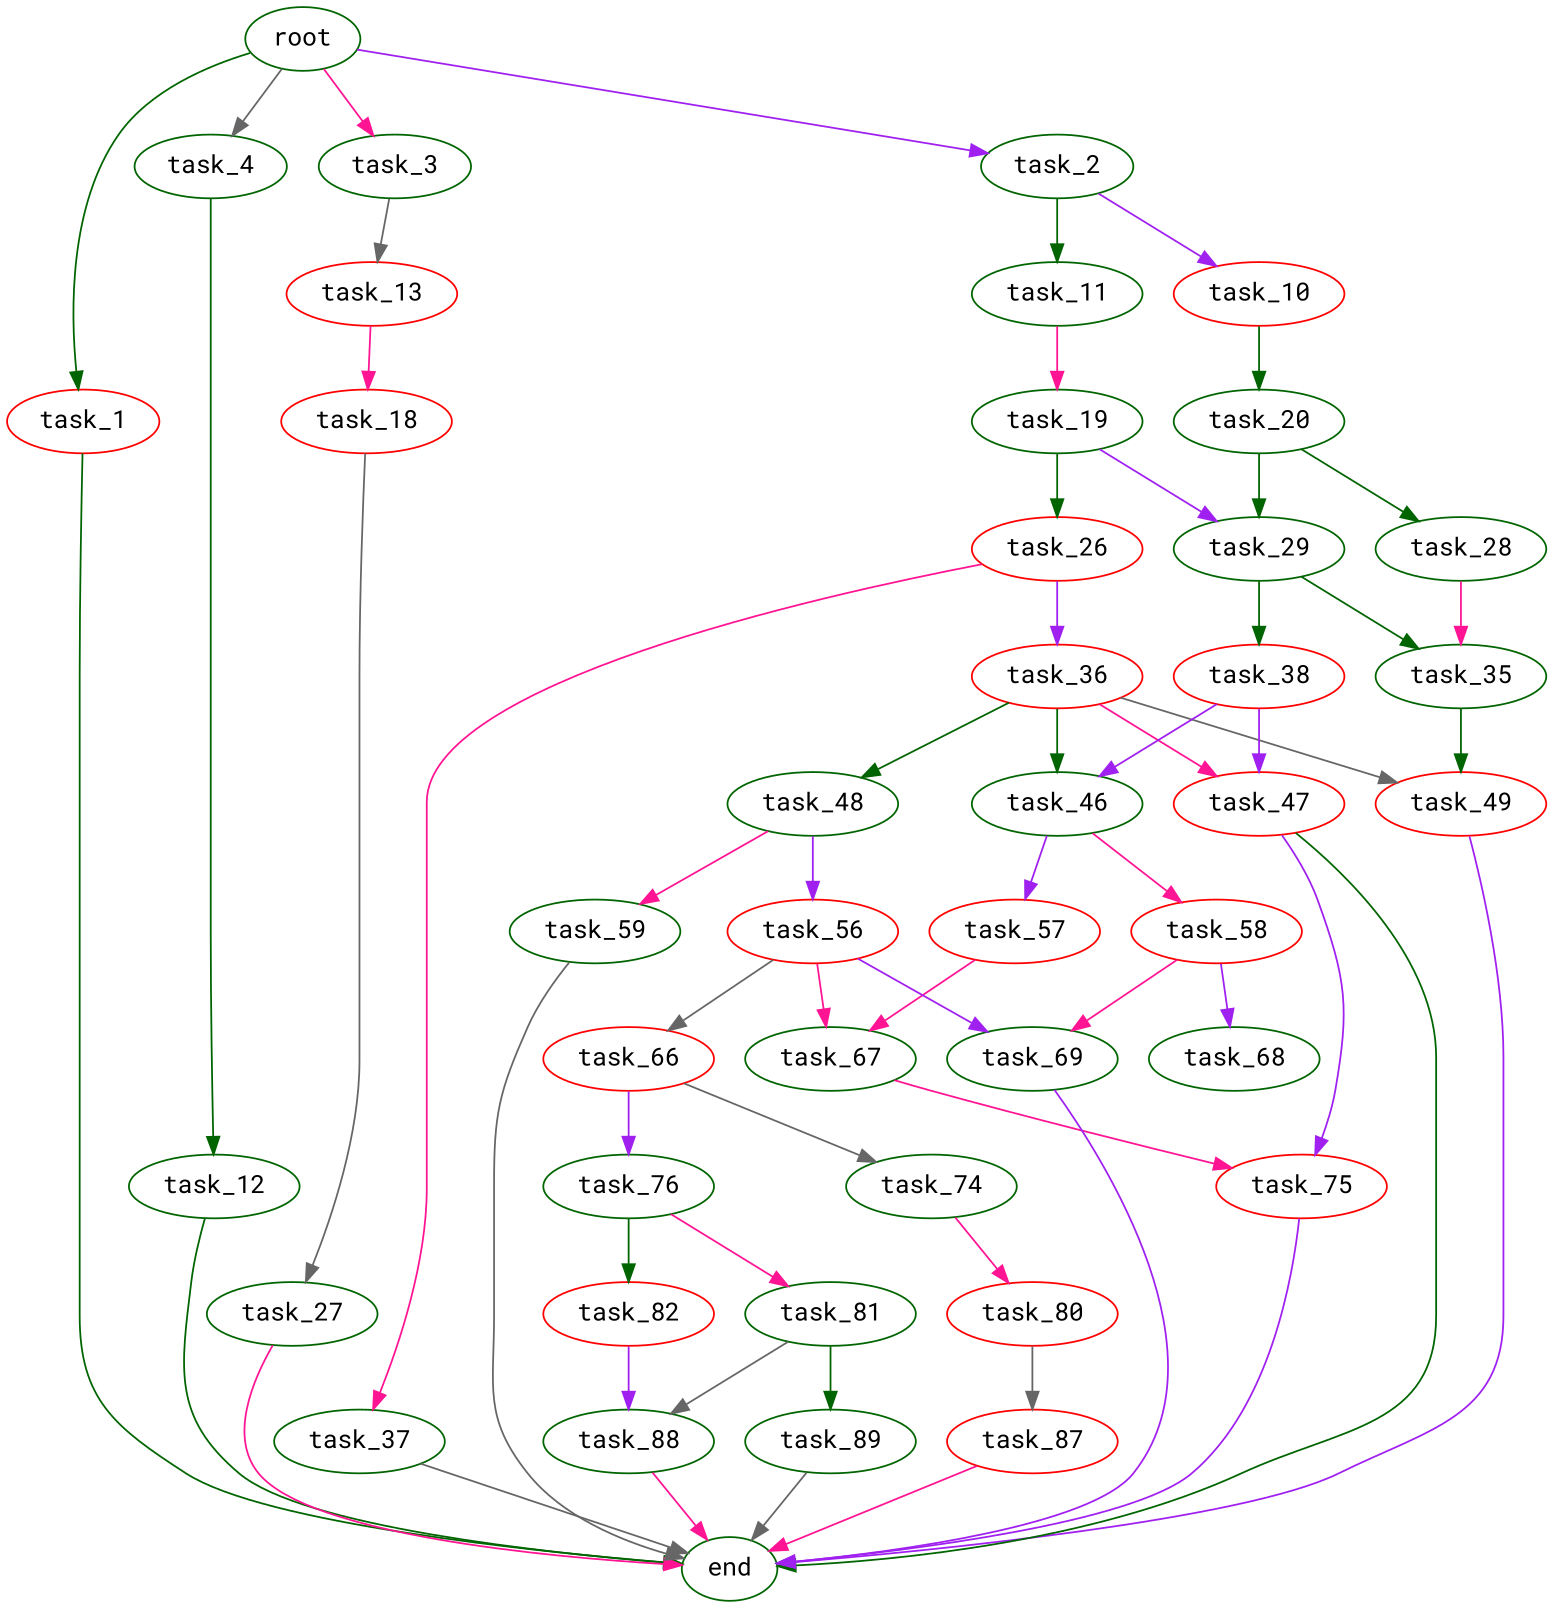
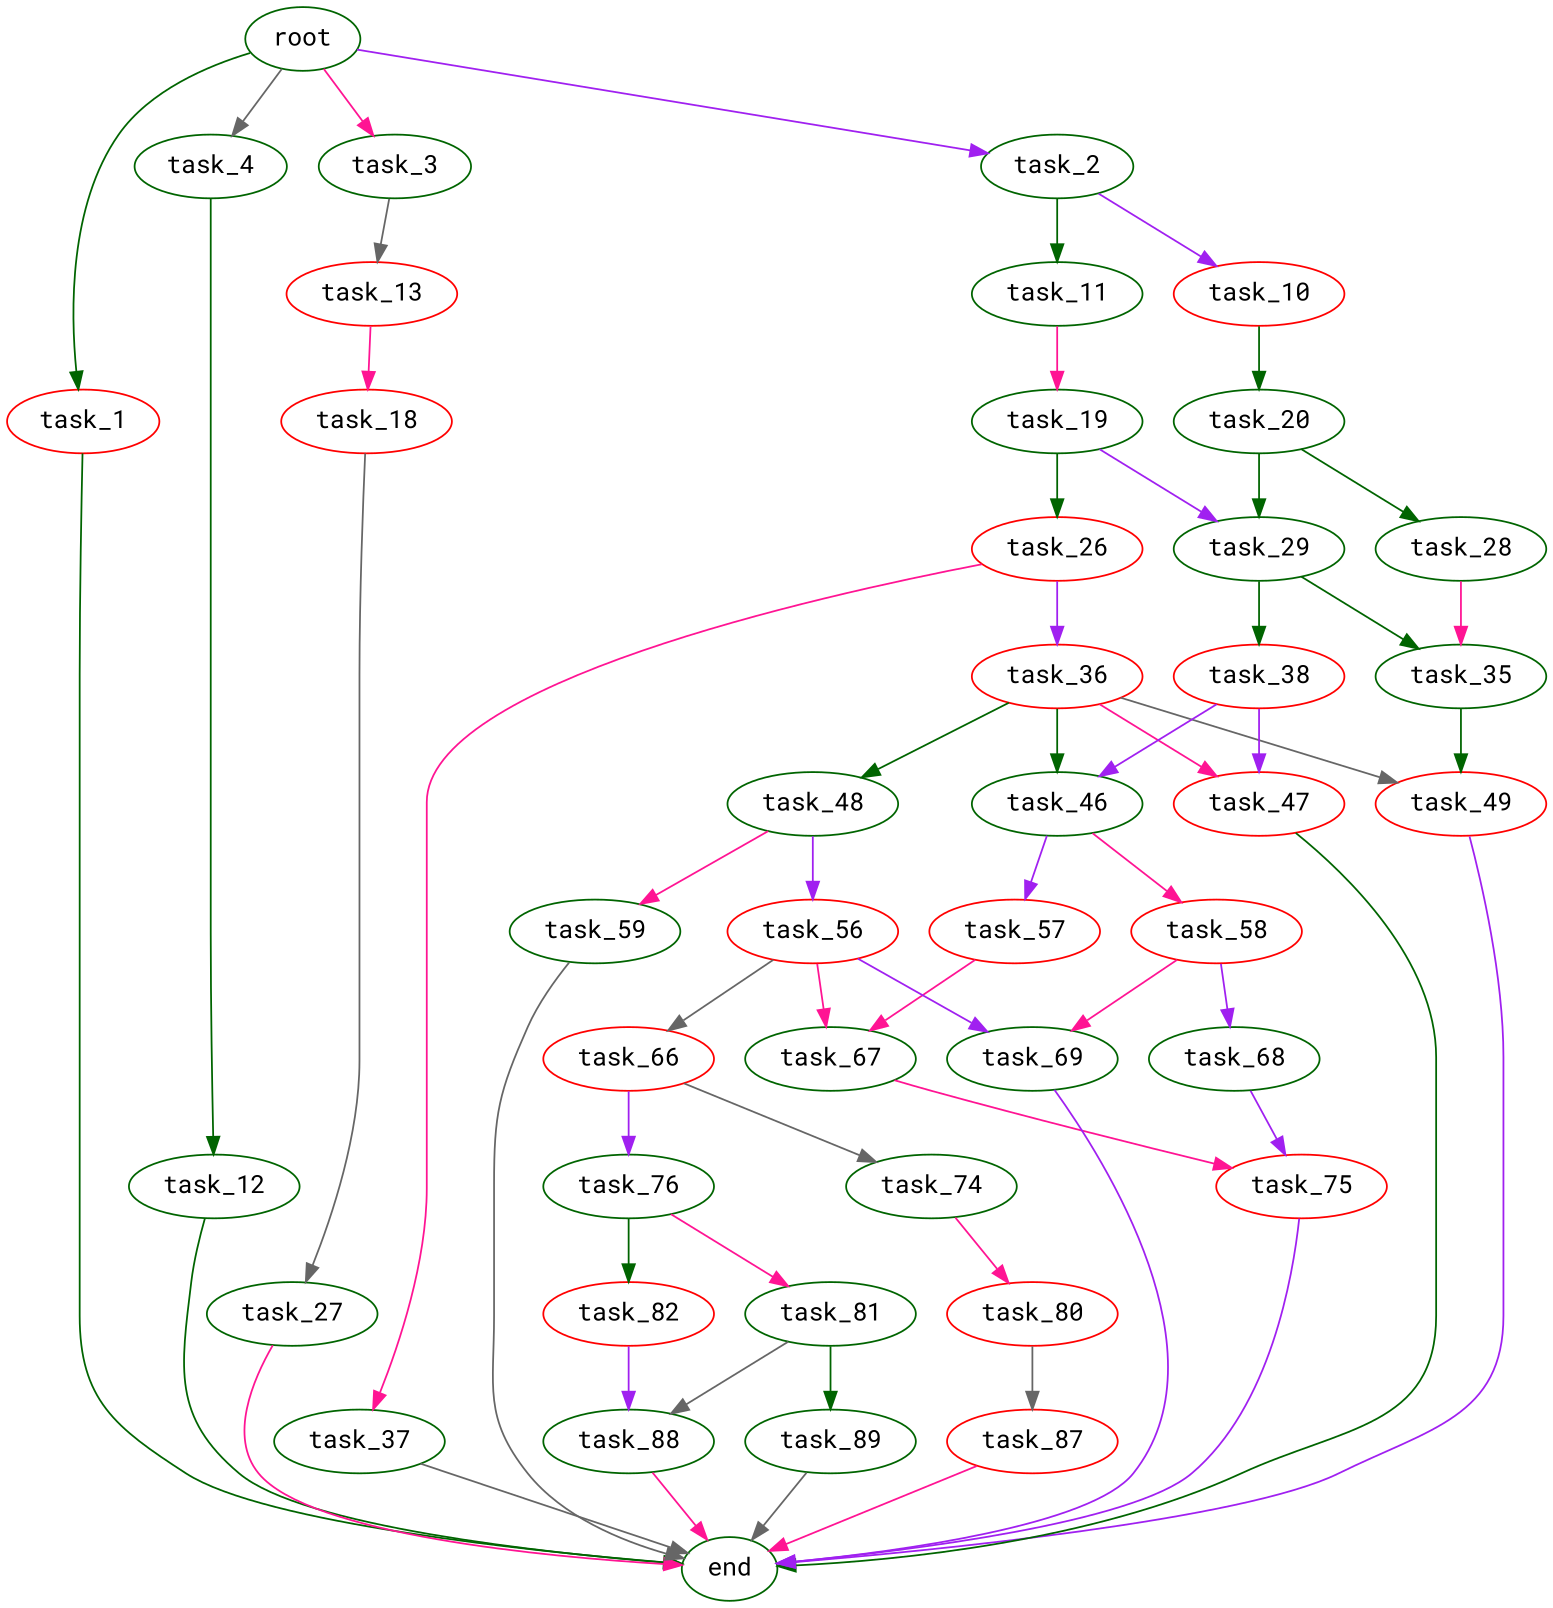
(1341, 982) -> (1264, 1115)
